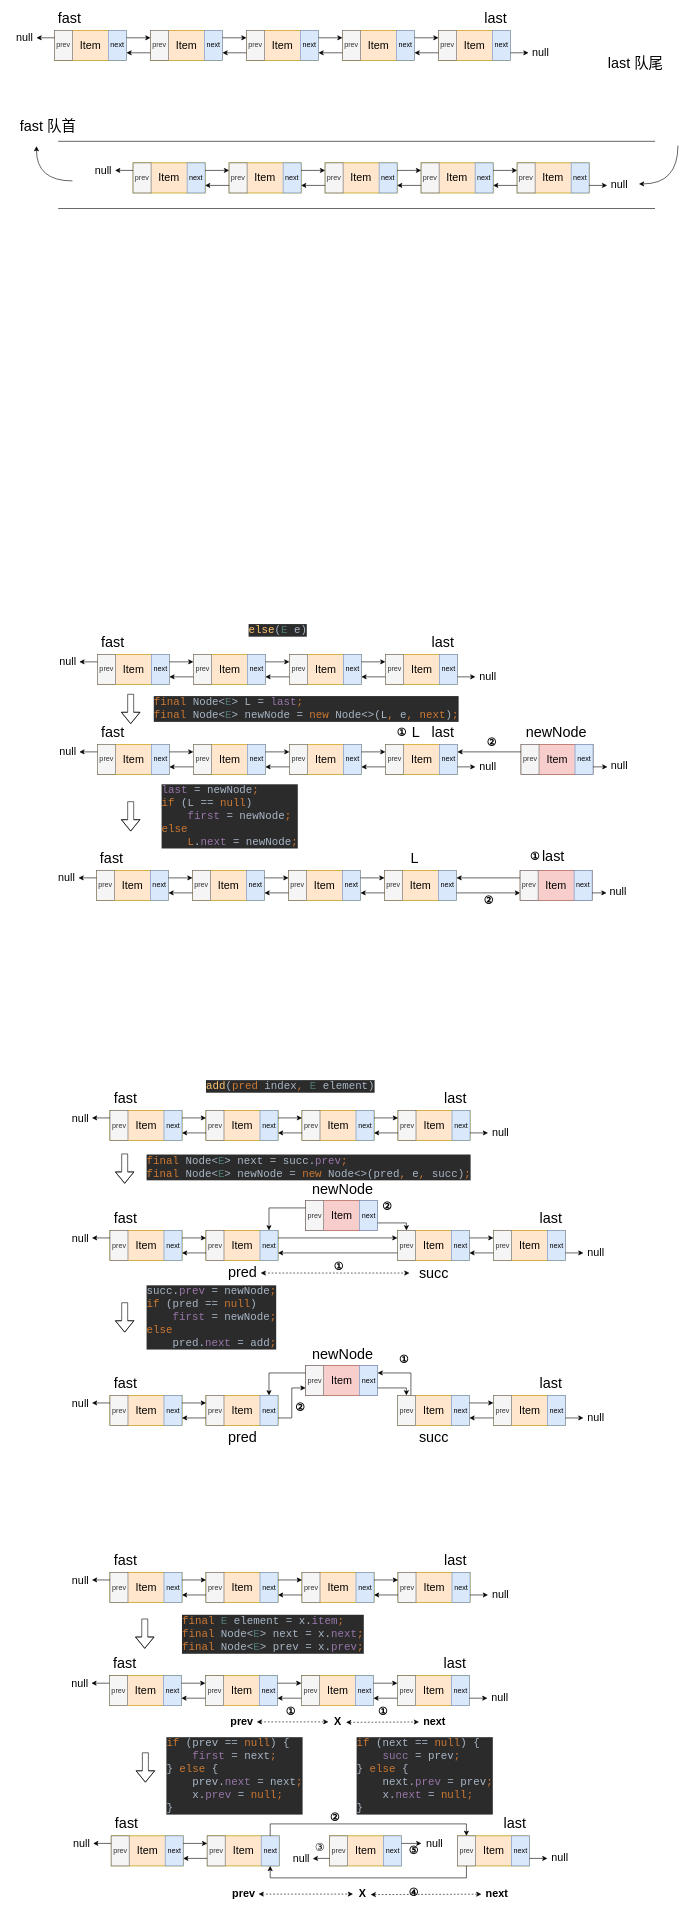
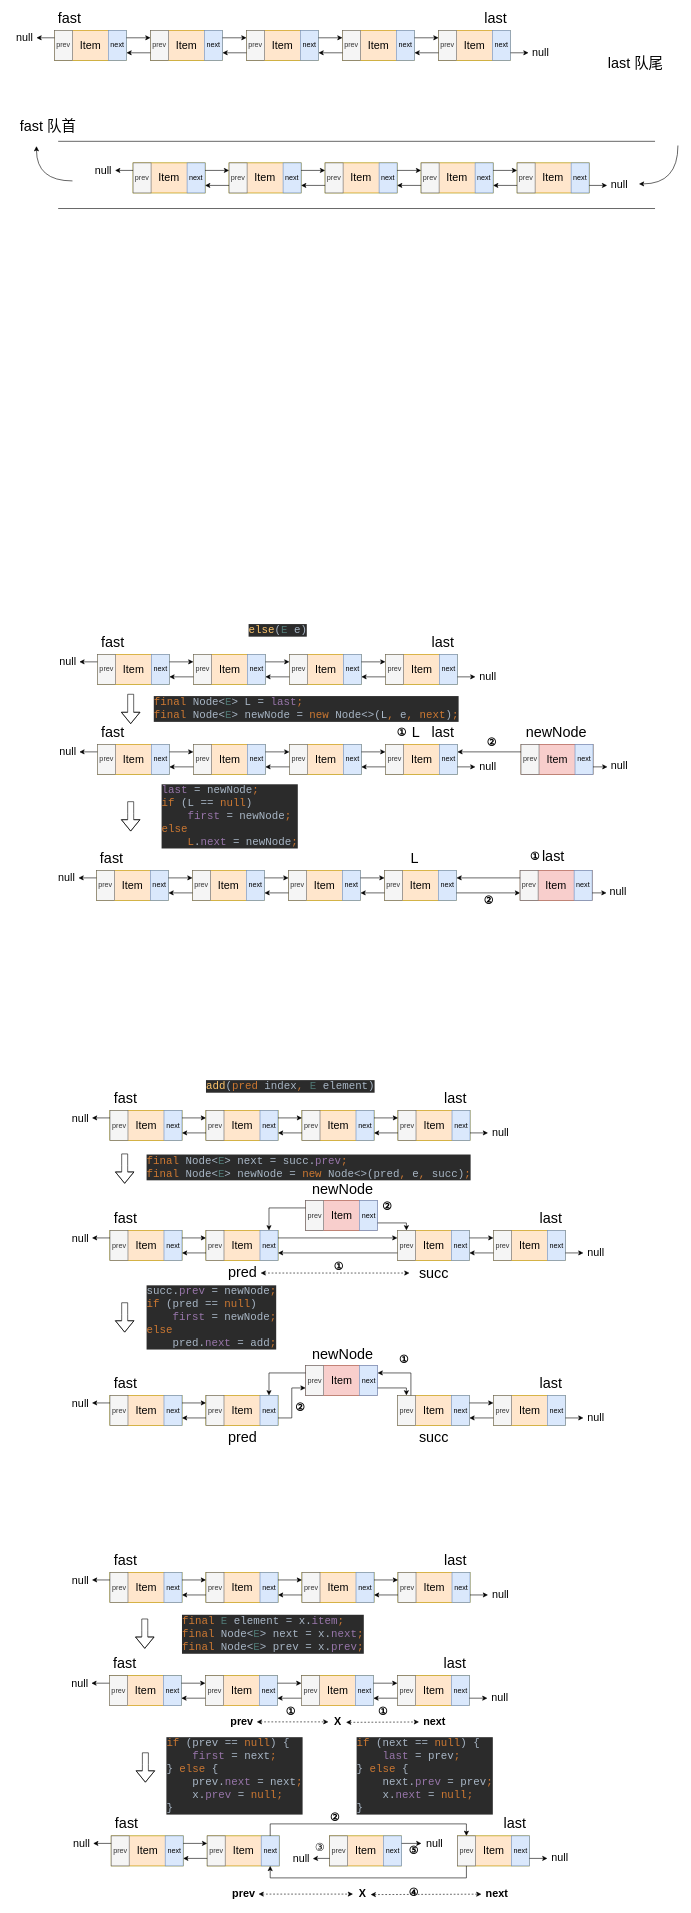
(388, 1776) -> (388, 1776)
